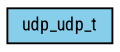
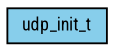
(60, 26) -> (57, 26)
